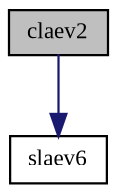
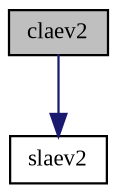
(58, 160) -> (58, 160)
